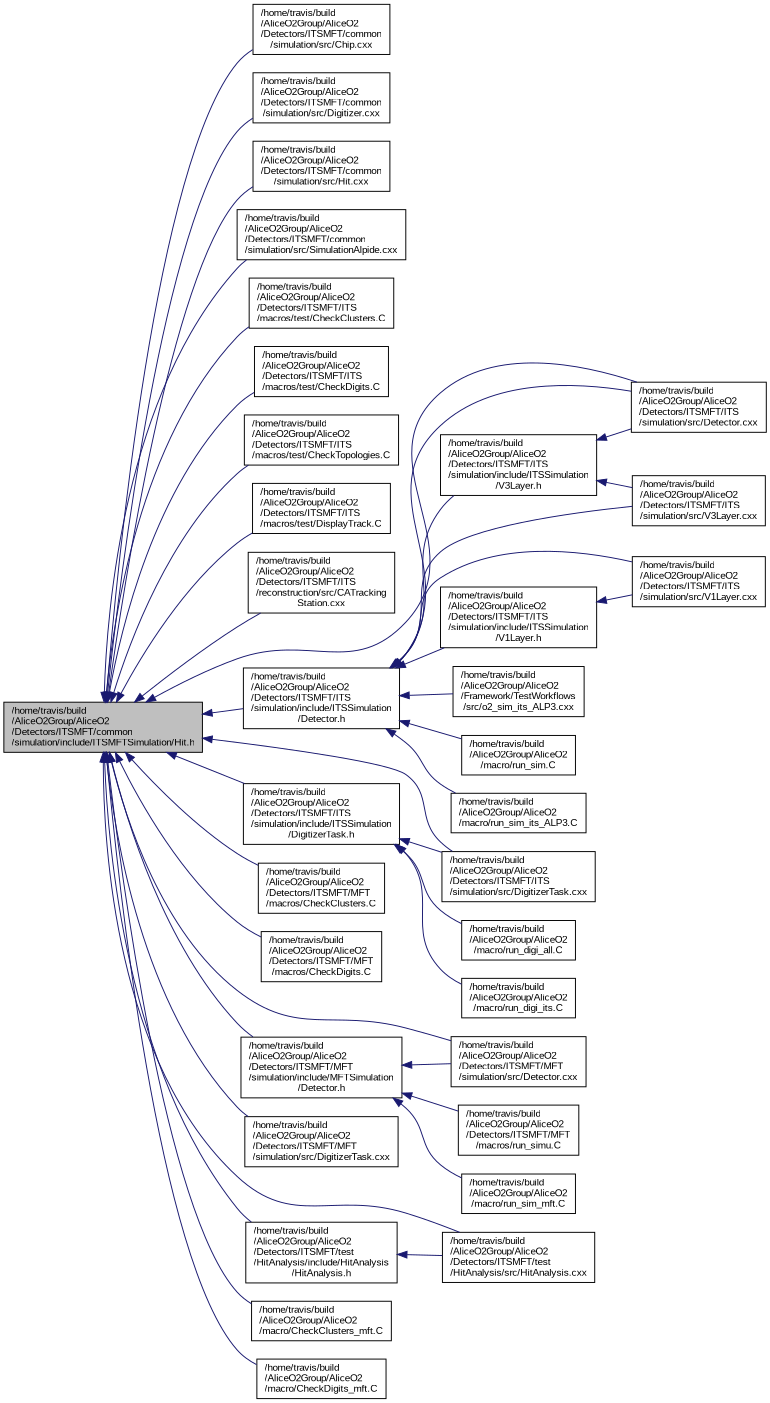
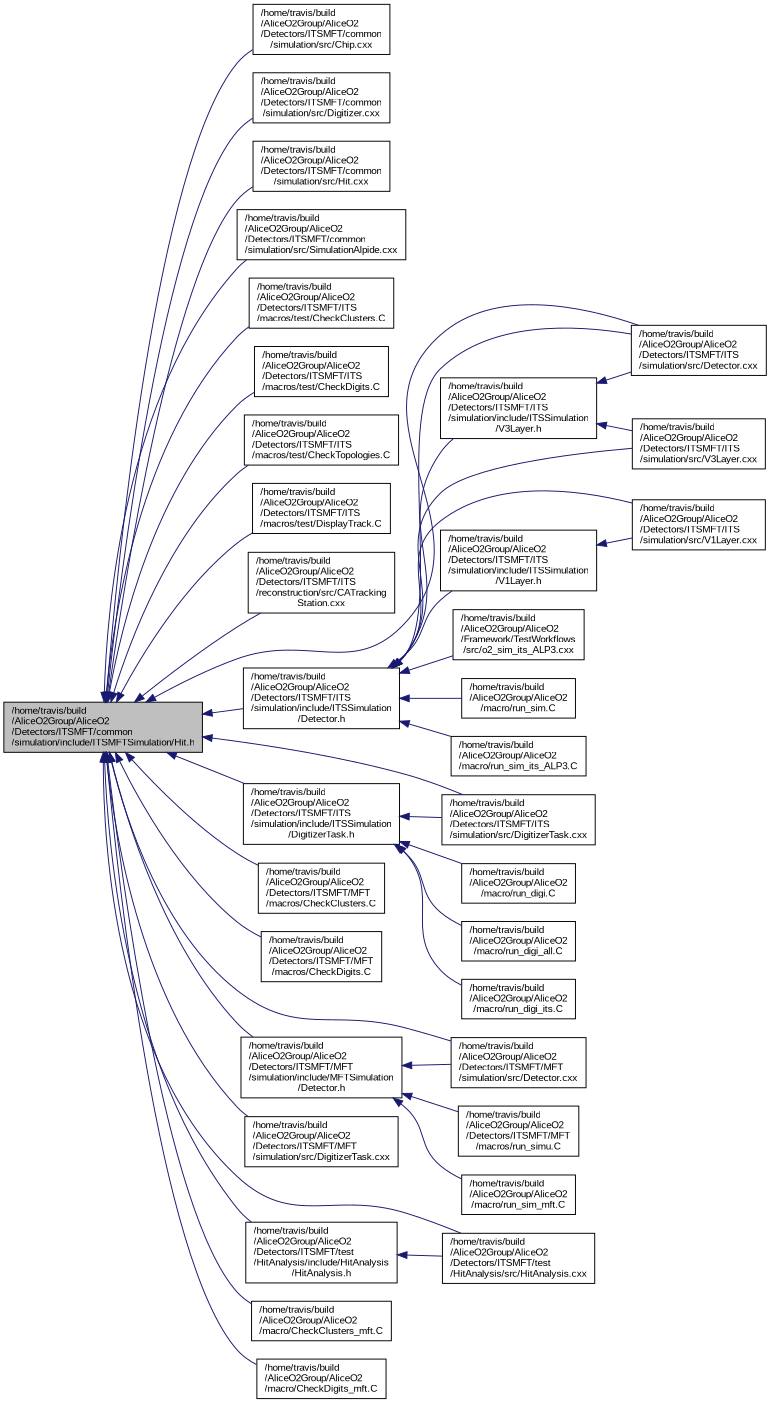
none -> (519, 883)
